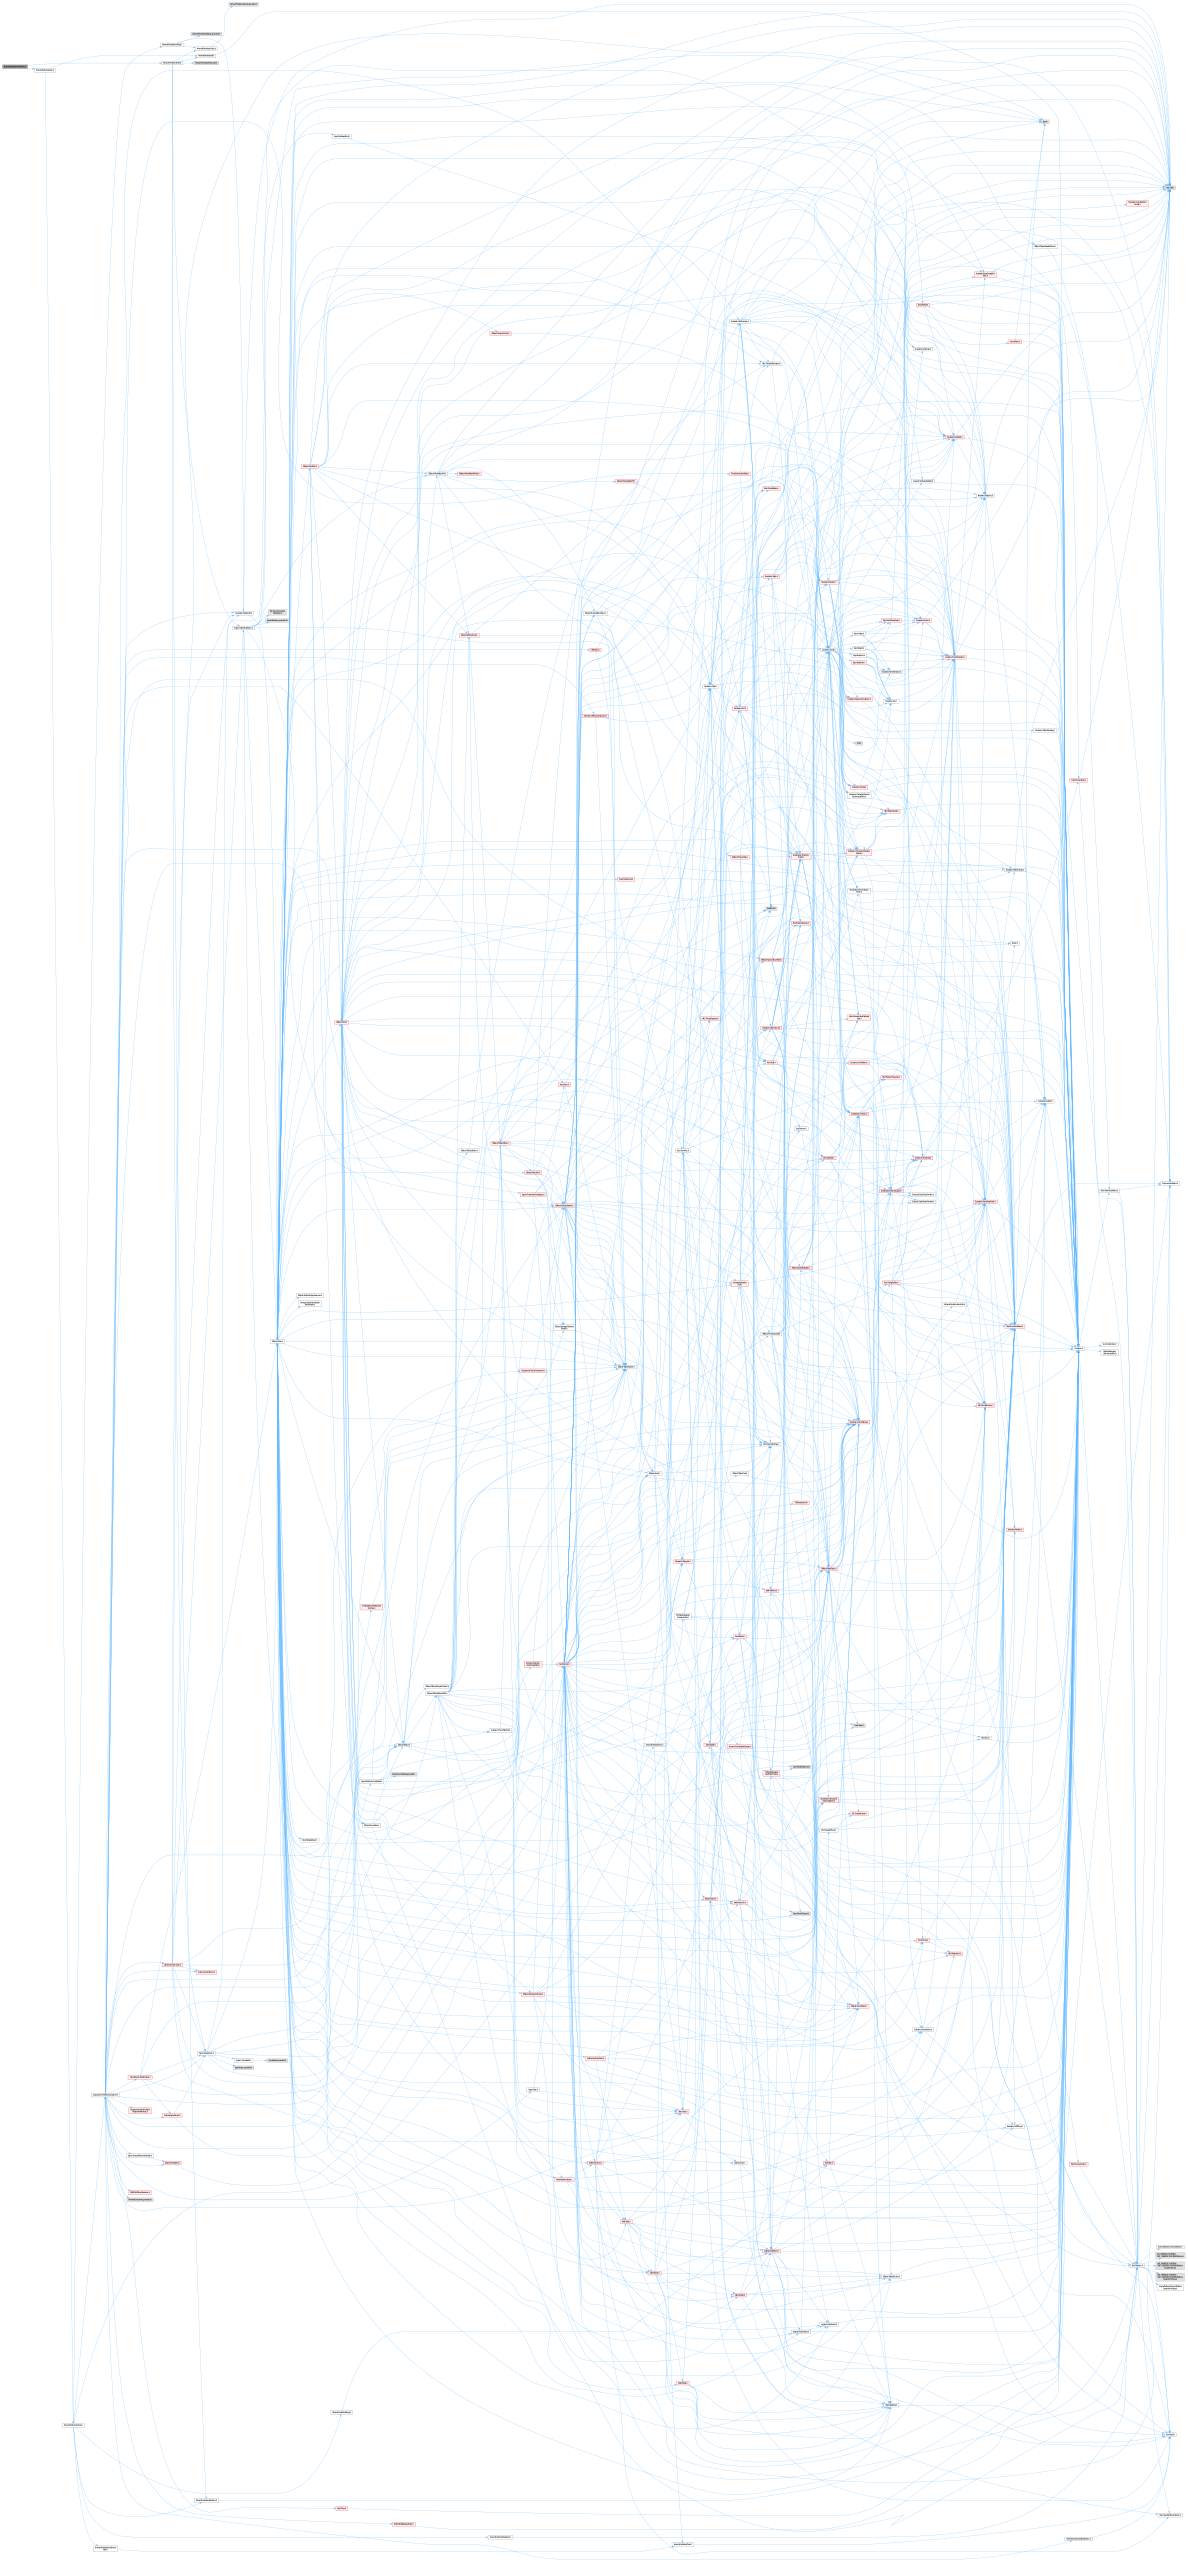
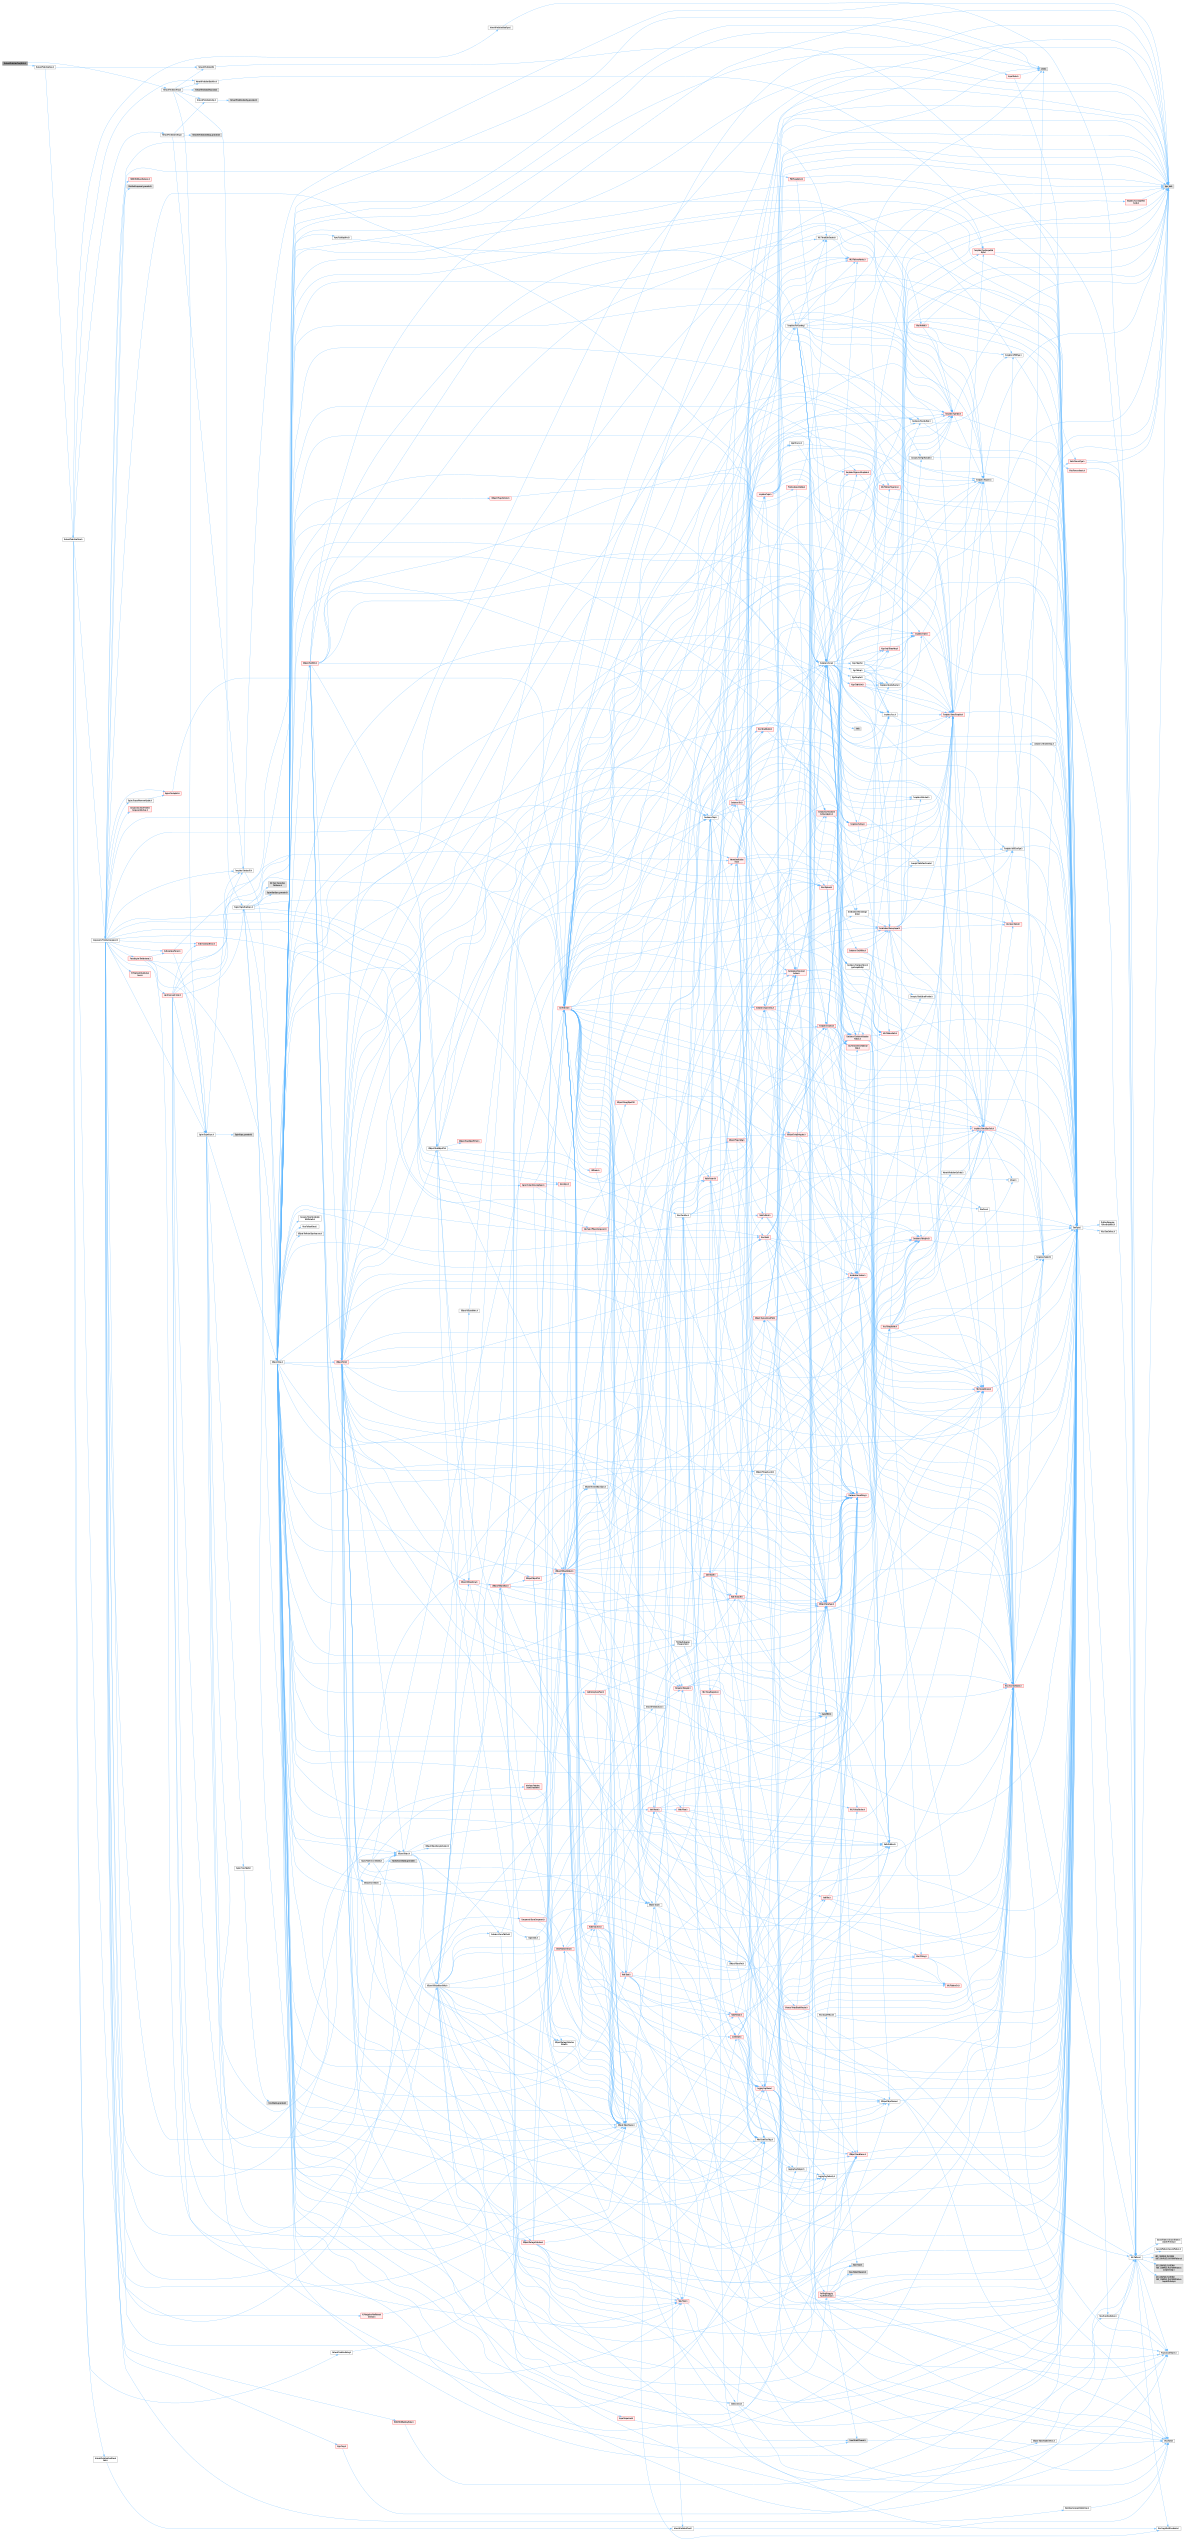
none -> (140, 974)
(1059, 2408) -> (1043, 2401)
